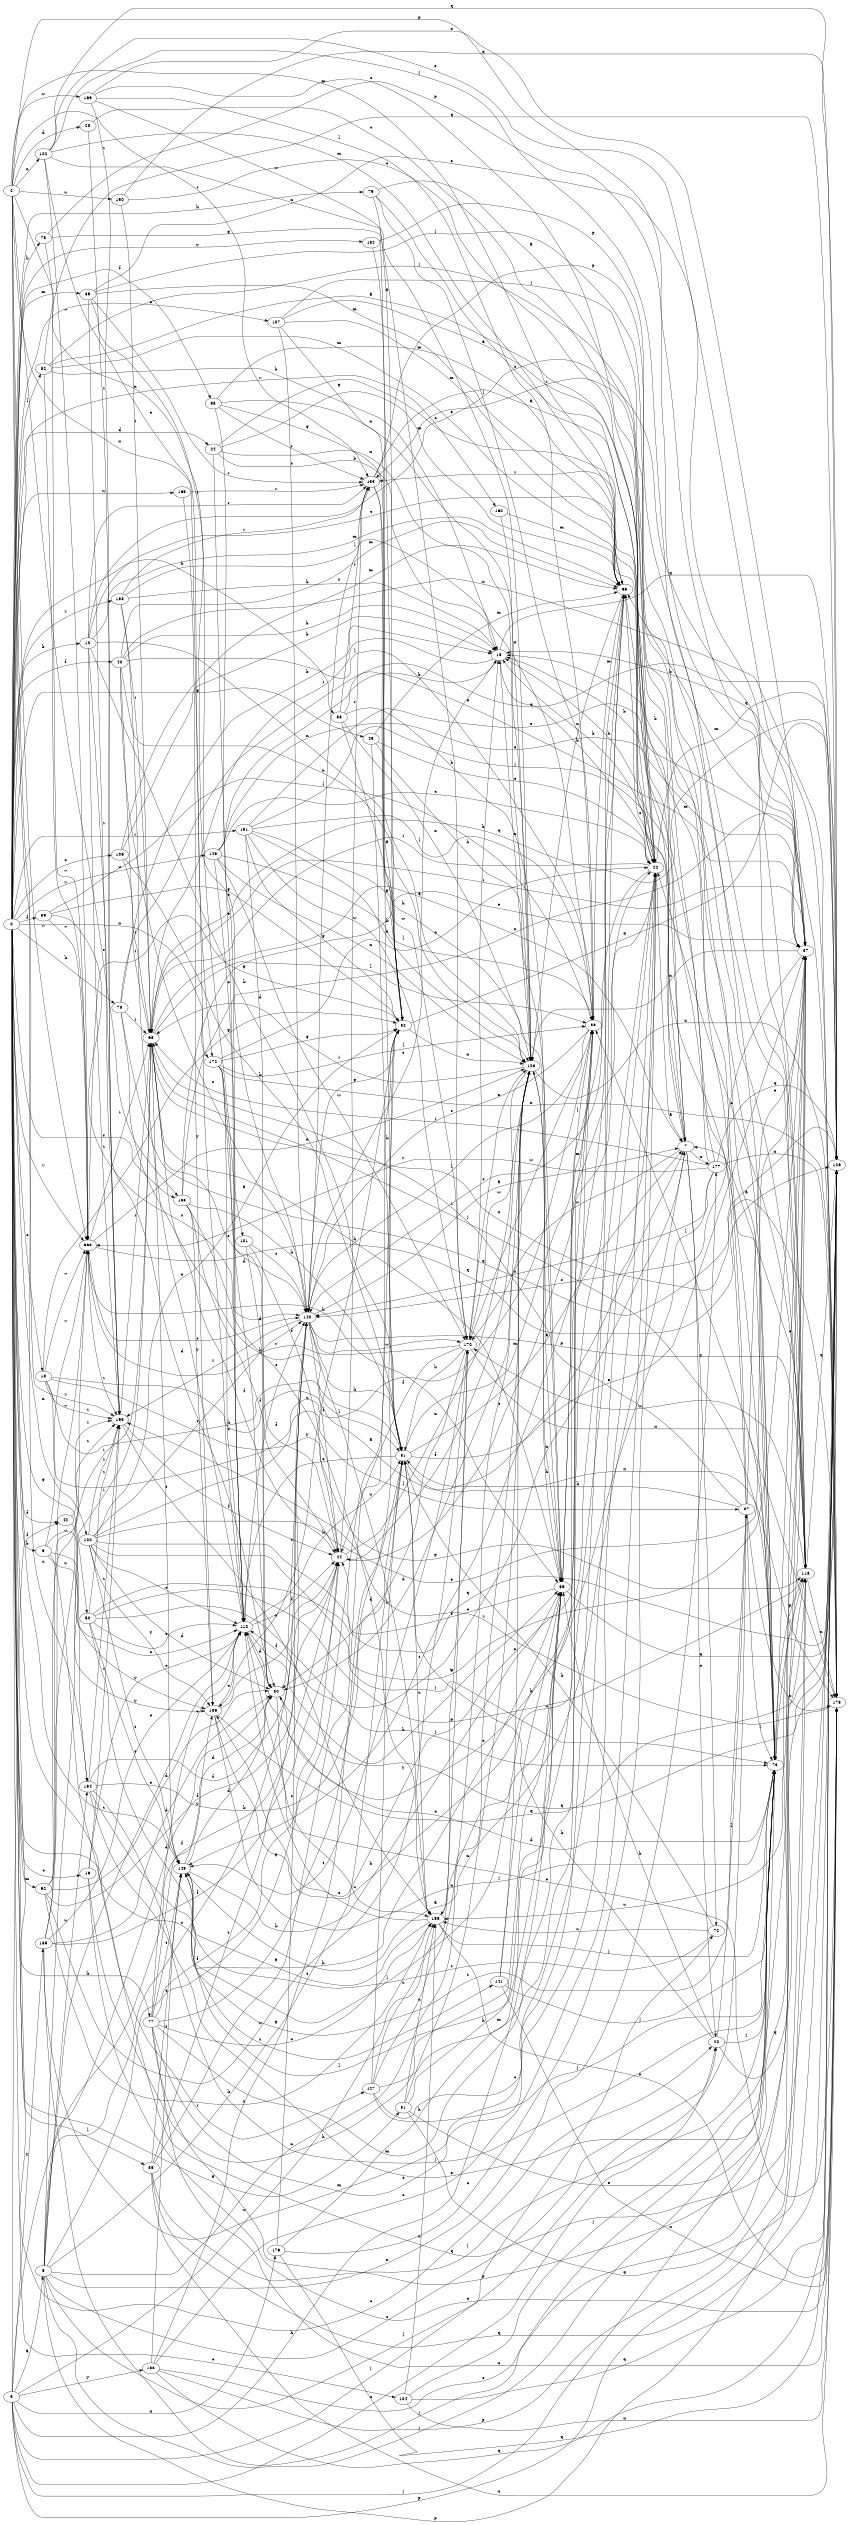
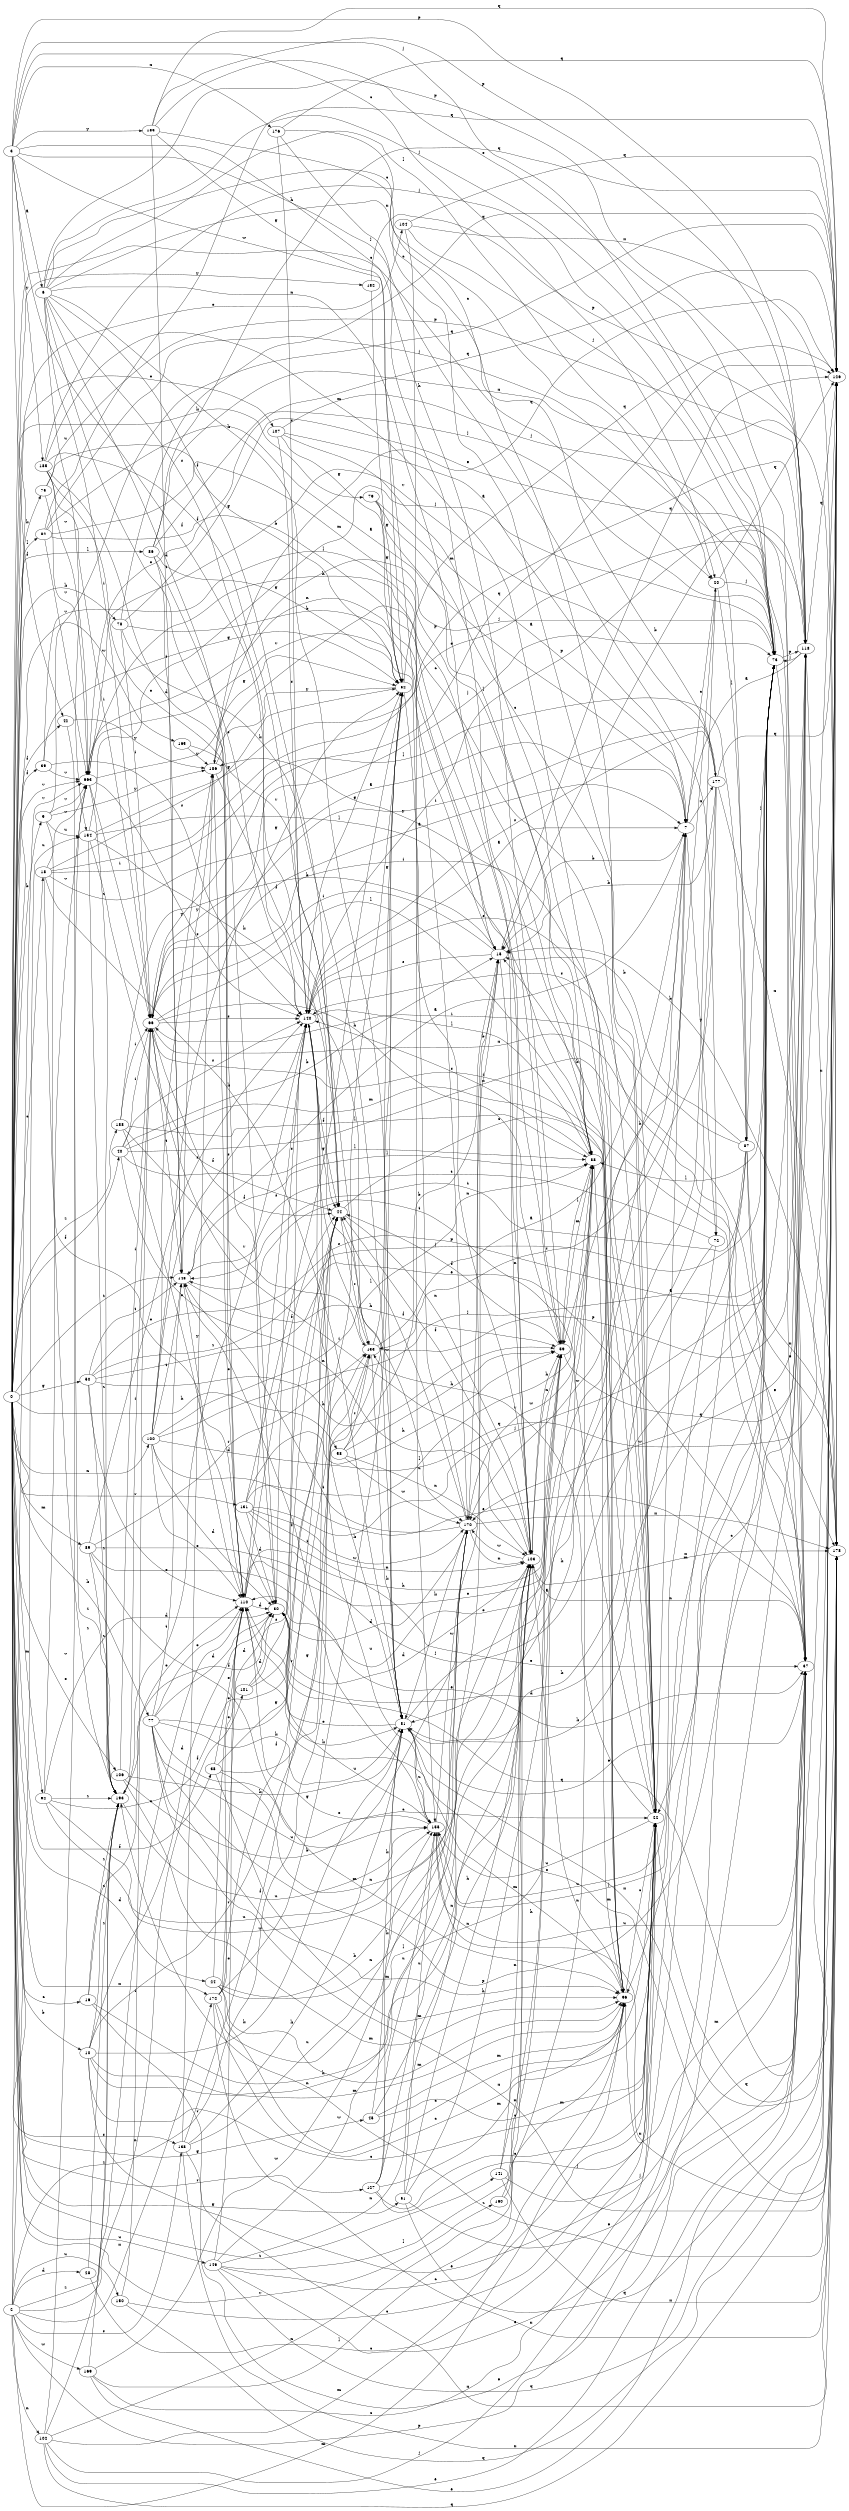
(98, 1480) -> none
